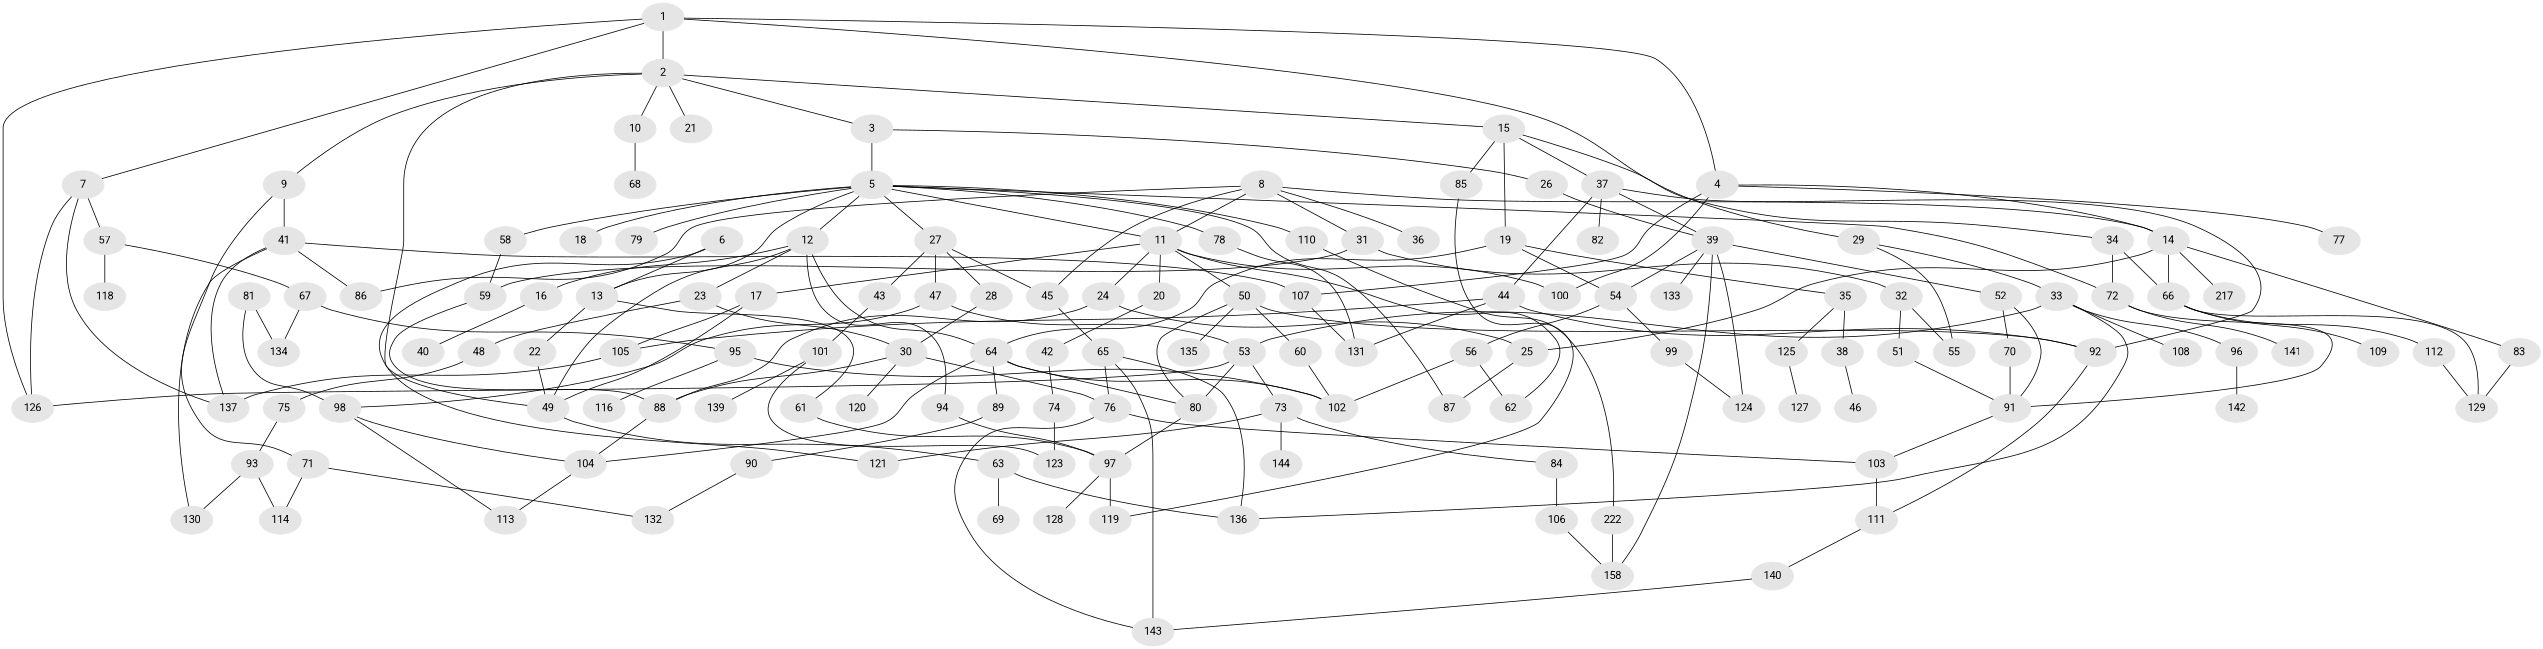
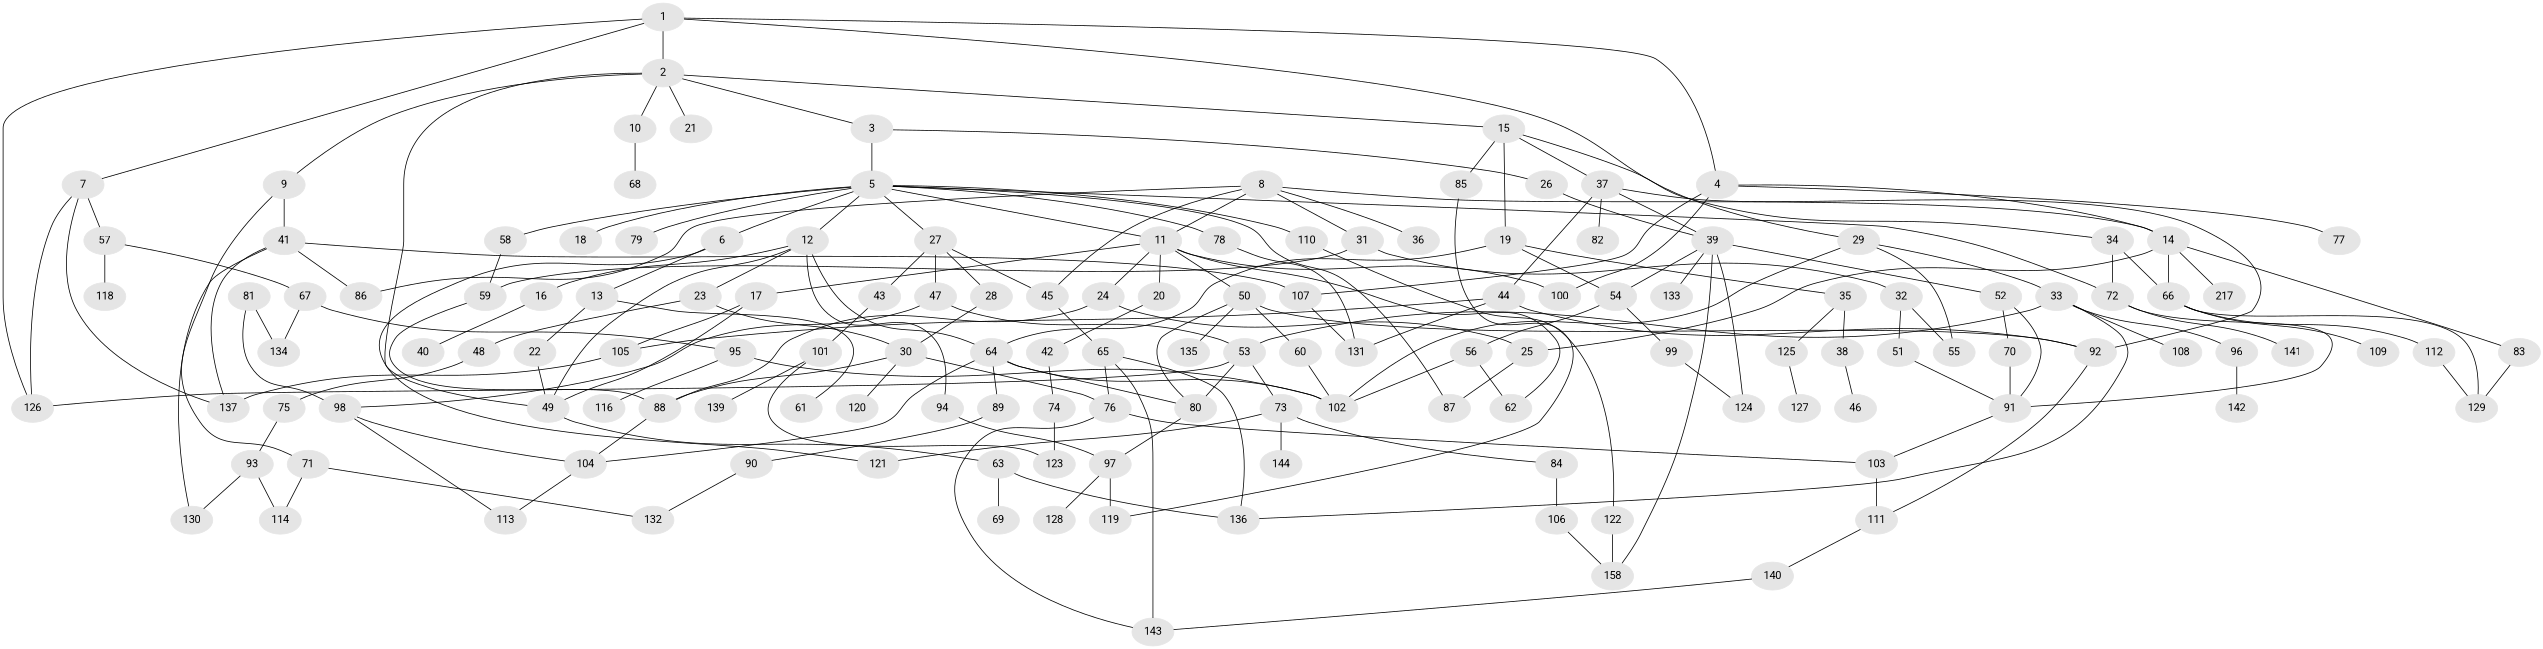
(763, 244) -> (779, 217)
none -> (1658, 320)
(956, 436) -> none
(1613, 520) -> (1613, 520)
